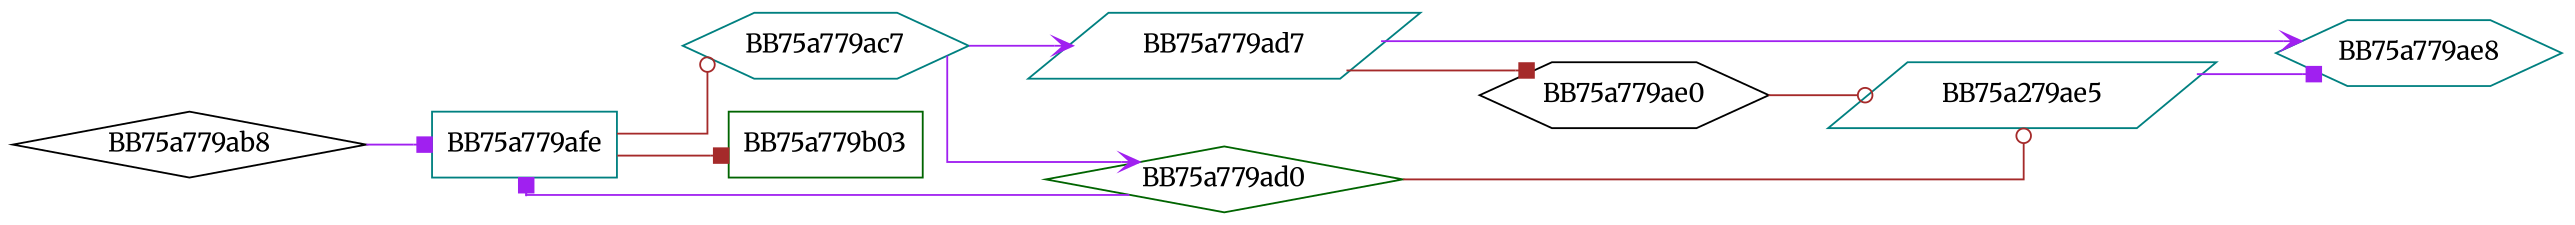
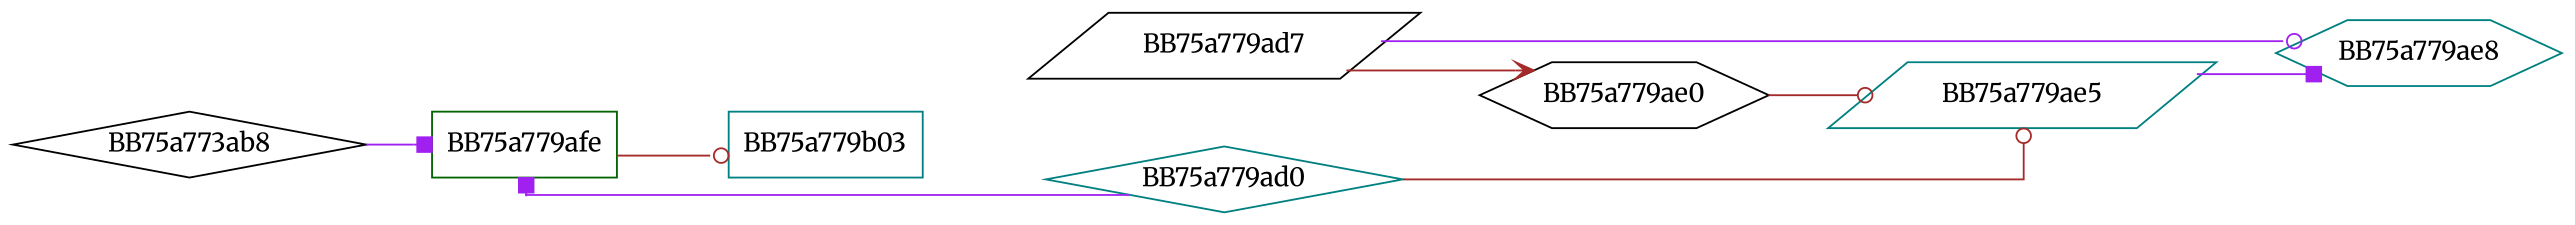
(1832, 41) -> (1832, 41)
(826, 46) -> none
(1224, 46) -> (1224, 46)
(1431, 70) -> (1431, 70)
(2022, 95) -> (2022, 95)
(189, 145) -> (189, 145)
(524, 145) -> (524, 145)
(826, 145) -> (826, 145)
(664, 156) -> (664, 156)
(1224, 179) -> (1224, 179)
